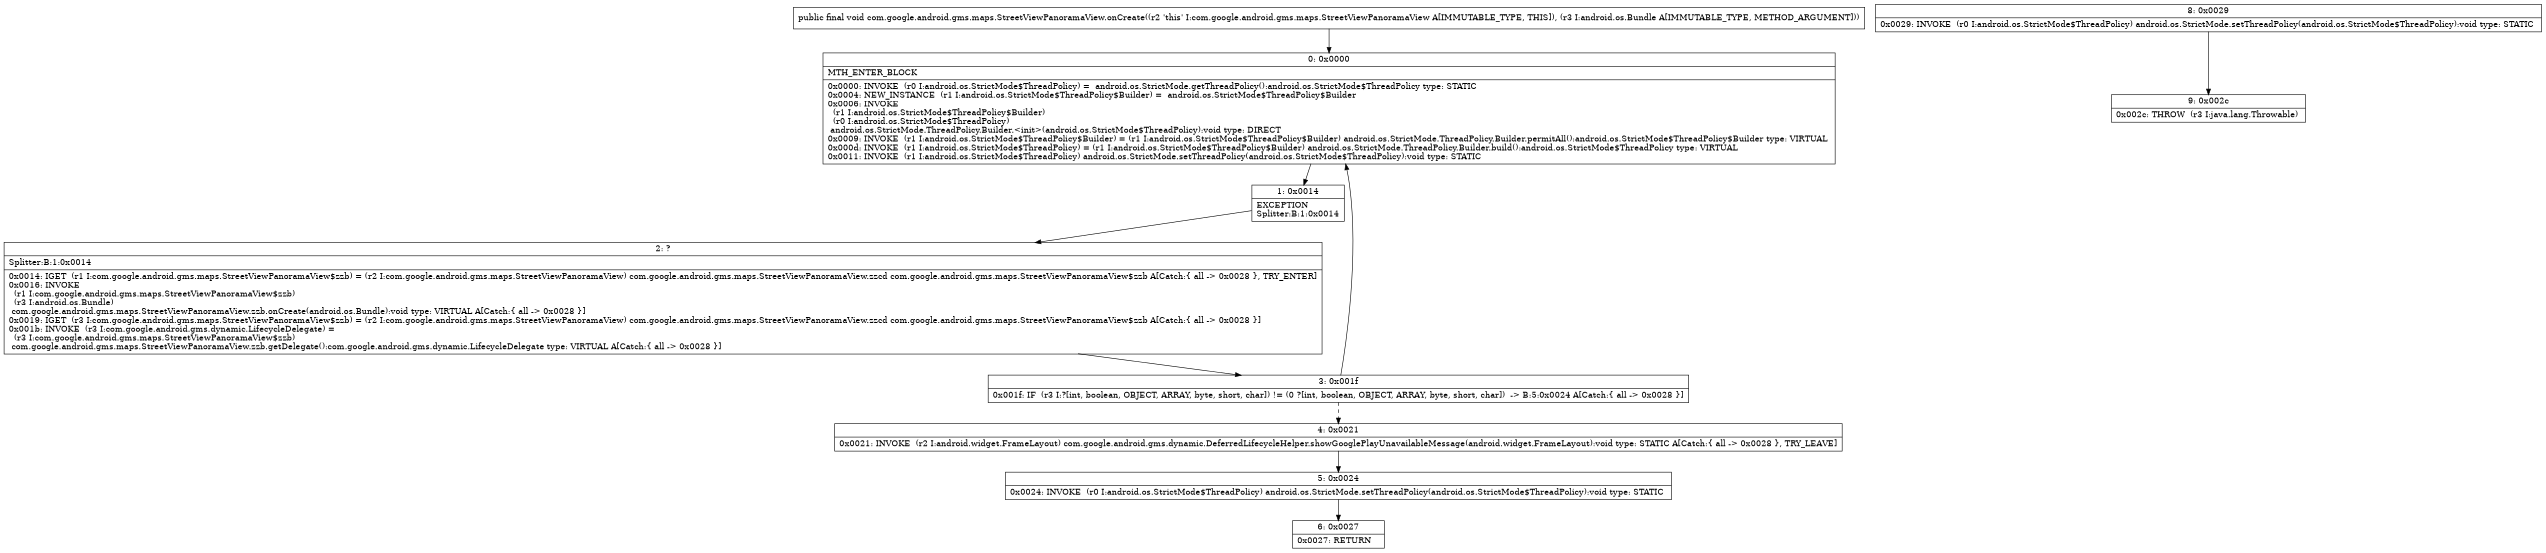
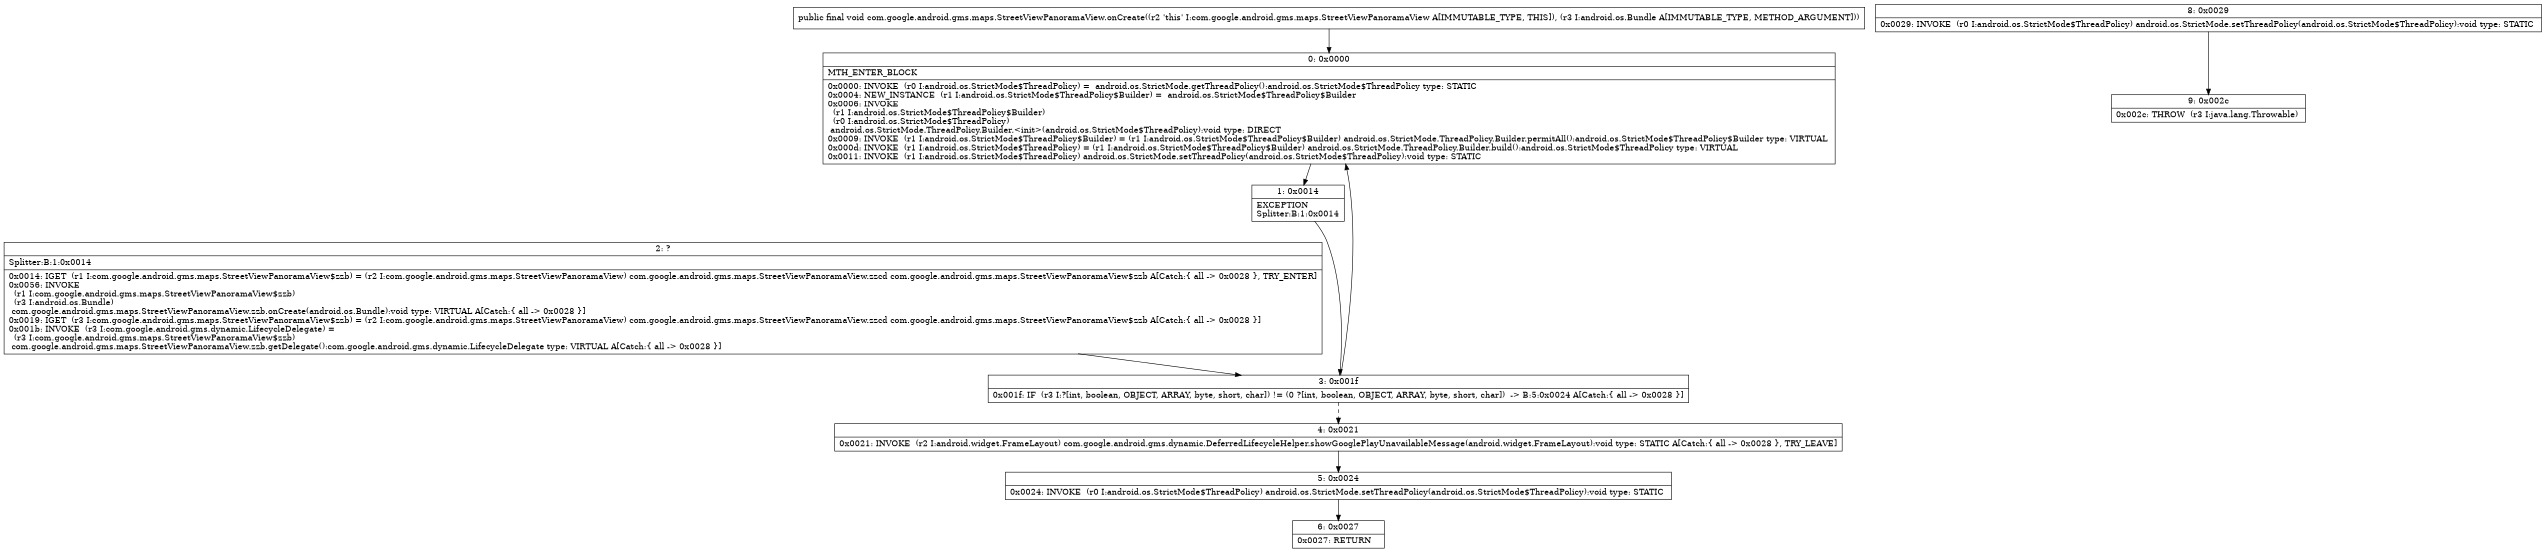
(1146, 226) -> (1339, 293)
(47, 285) -> (47, 285)
